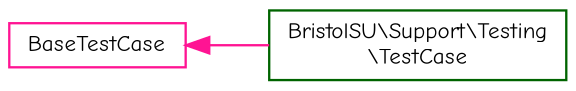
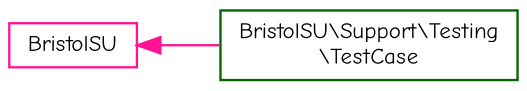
(97, 45) -> (73, 45)
